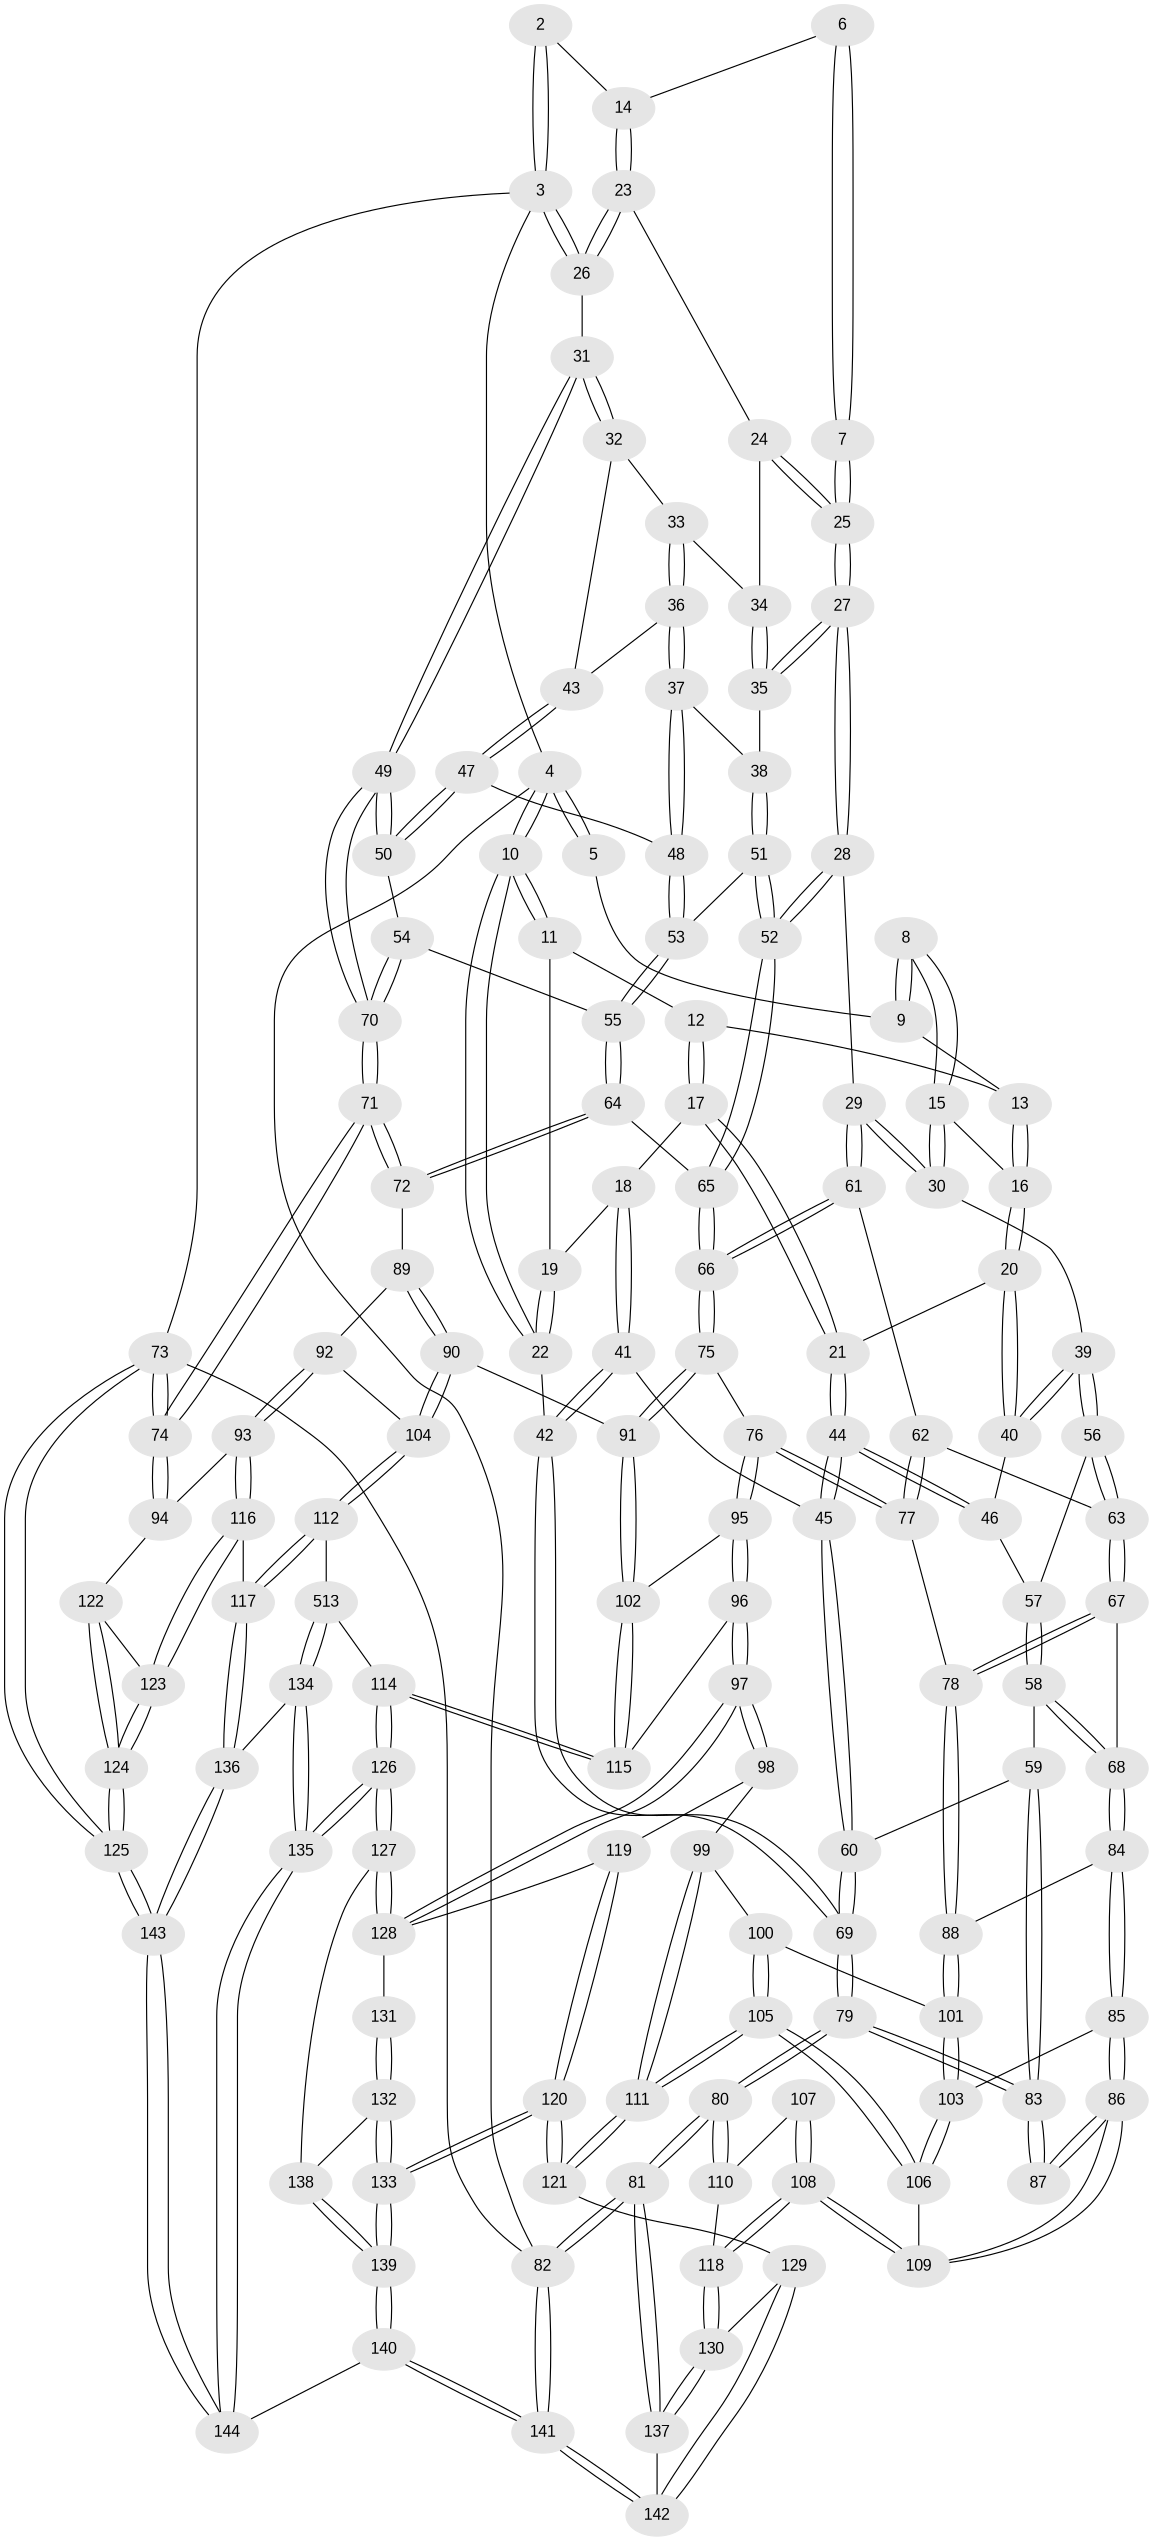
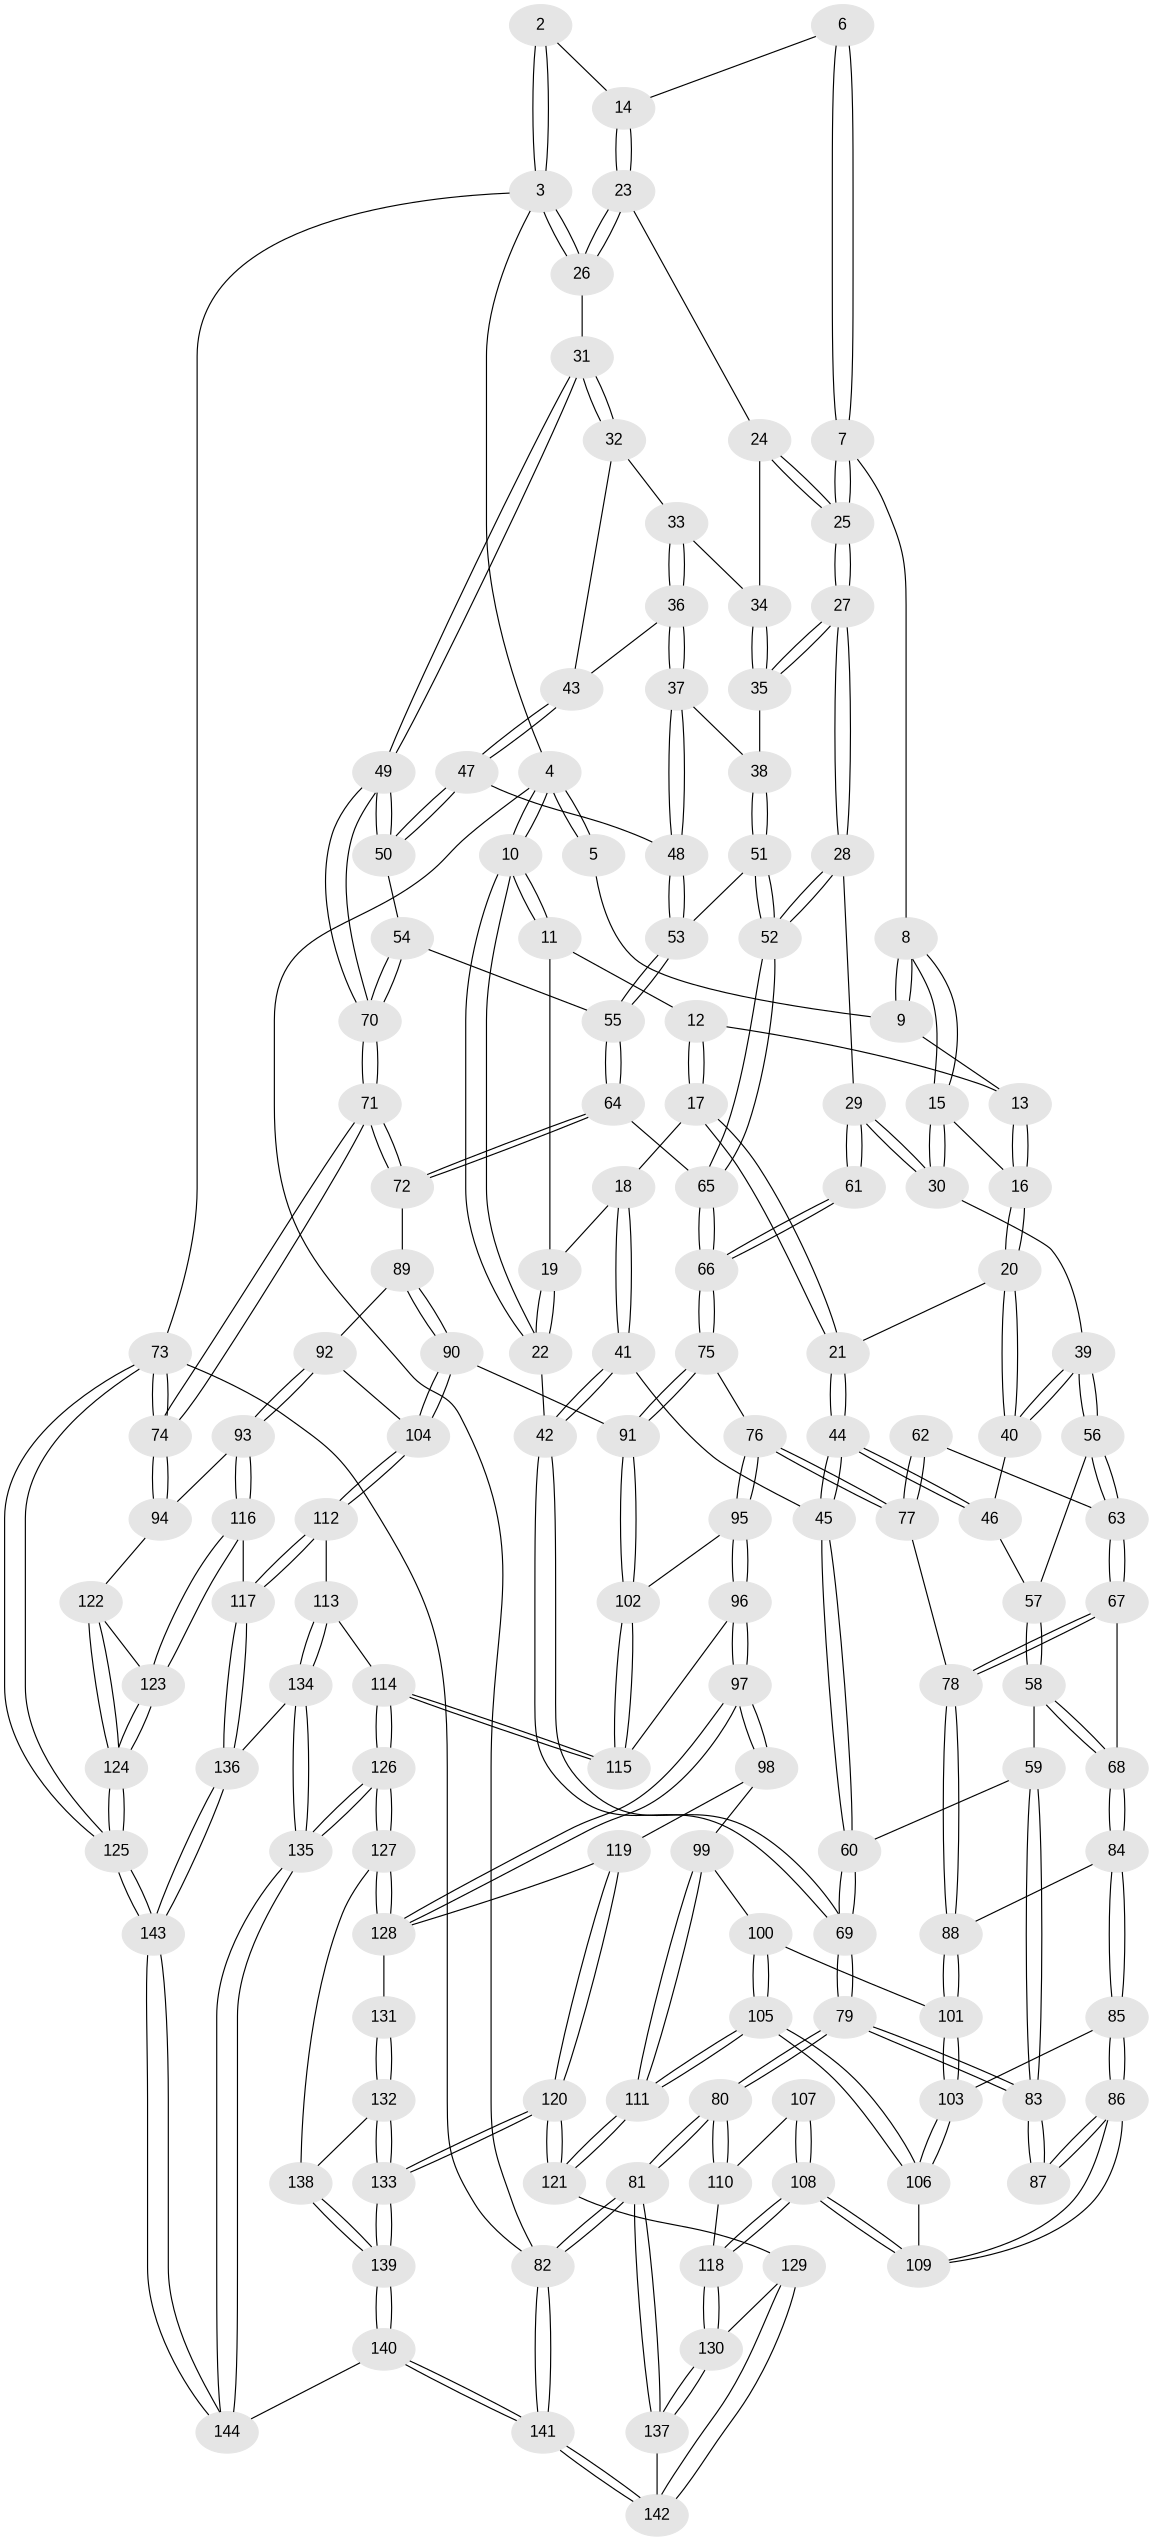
none -> (906, 683)
(888, 1312) -> none
(326, 1602) -> (326, 1602)
